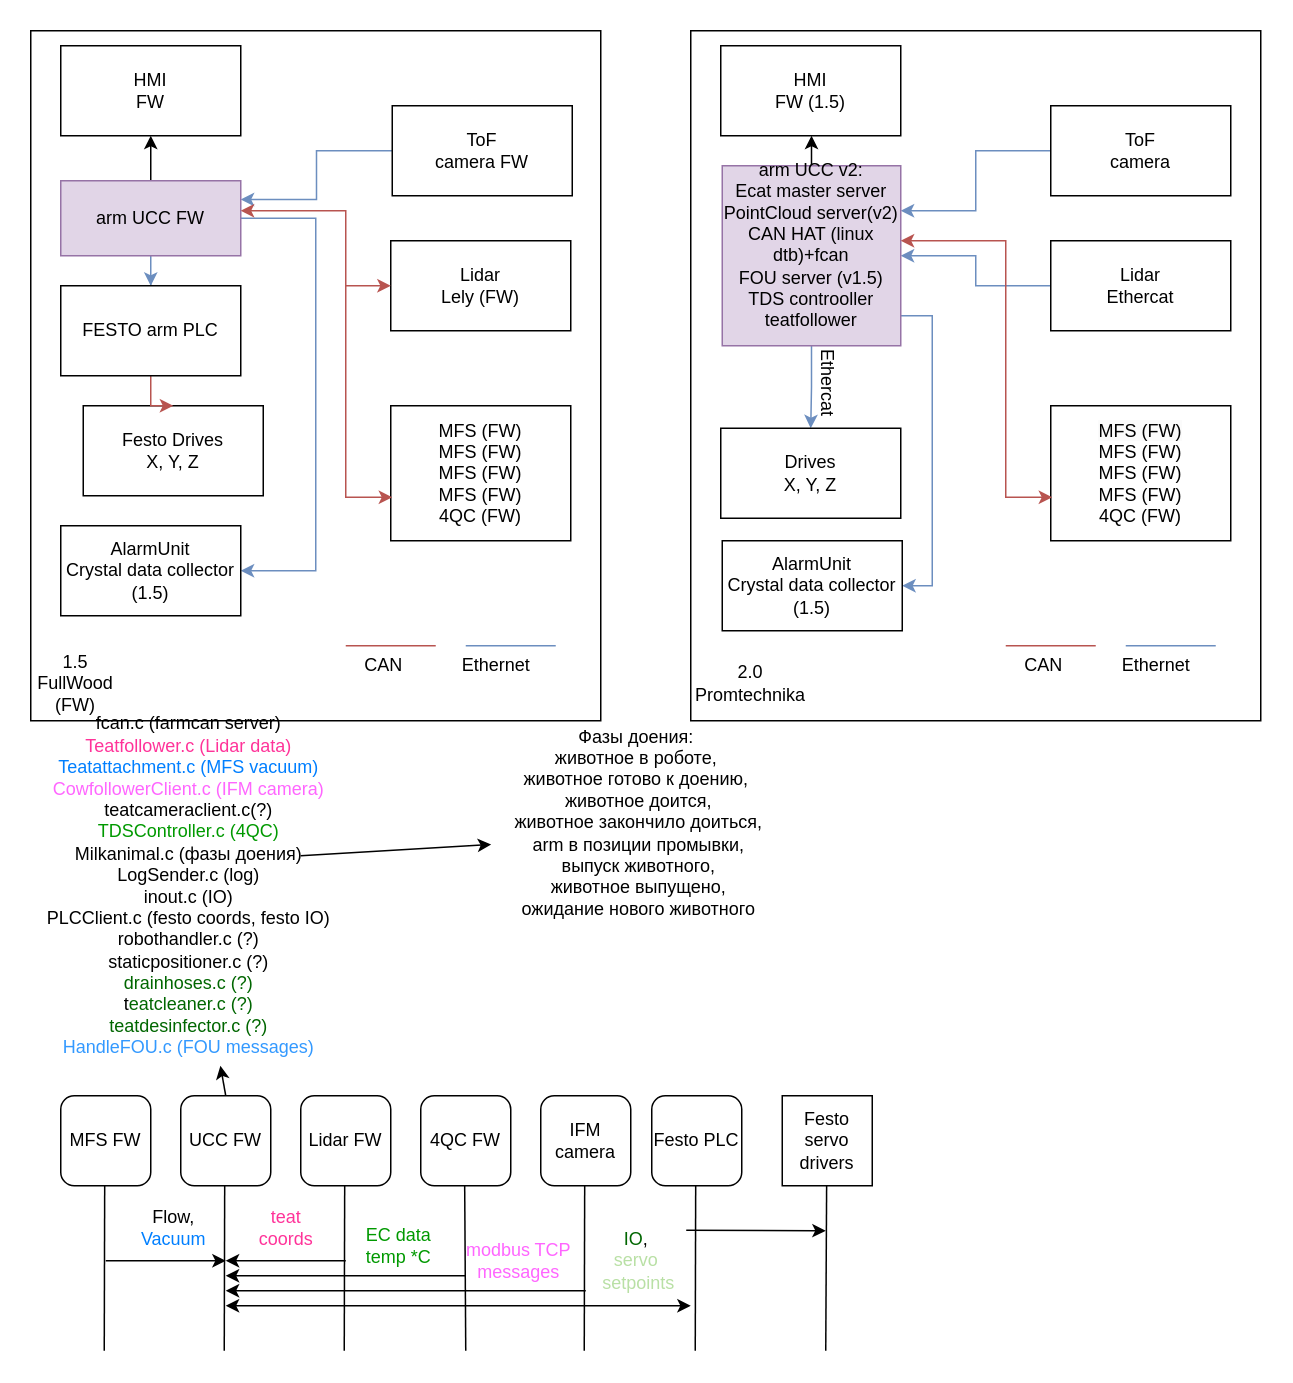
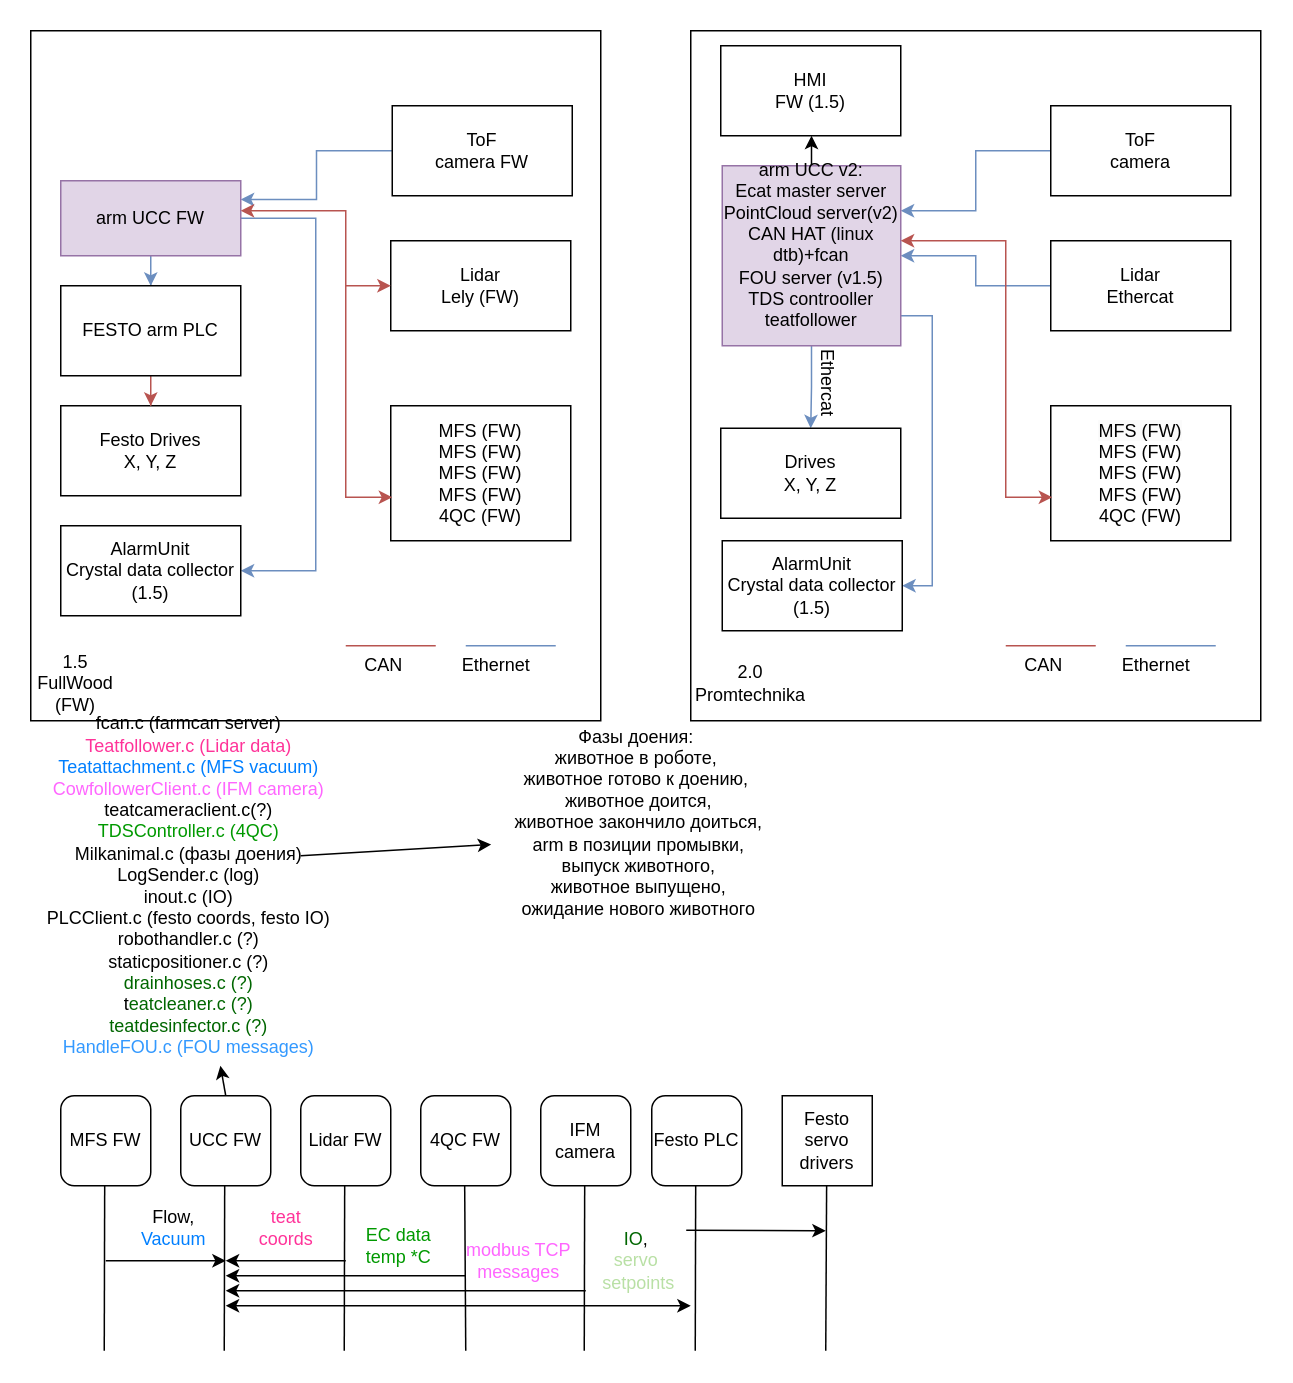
(151, 91) -> none
(151, 153) -> none
(173, 451) -> (151, 451)
